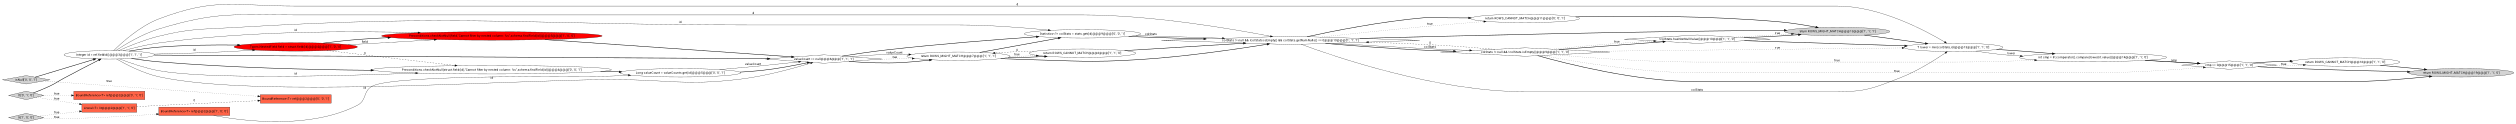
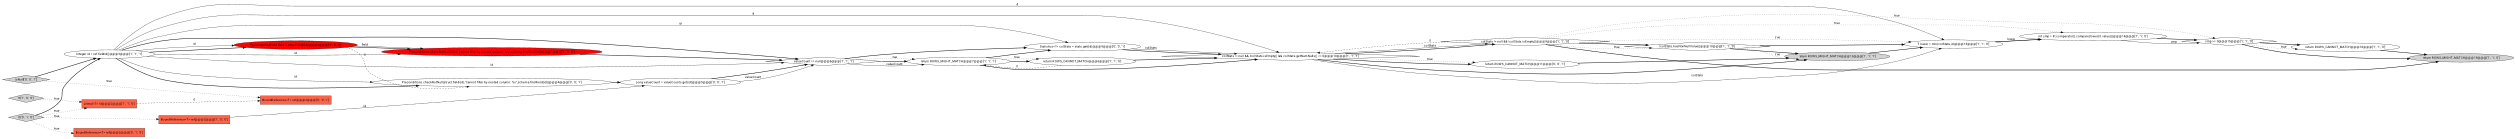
(98, 118) -> (100, 118)
